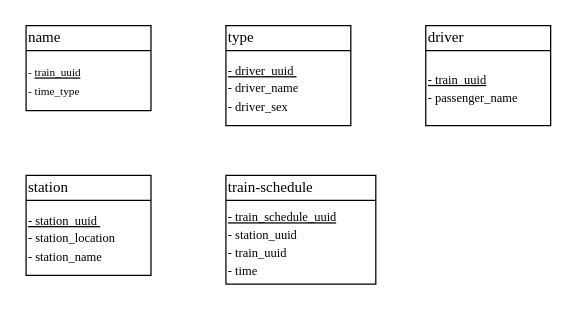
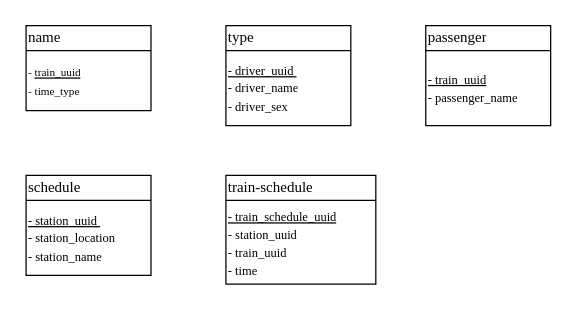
(451, 38) -> (466, 38)
(56, 188) -> (60, 188)
